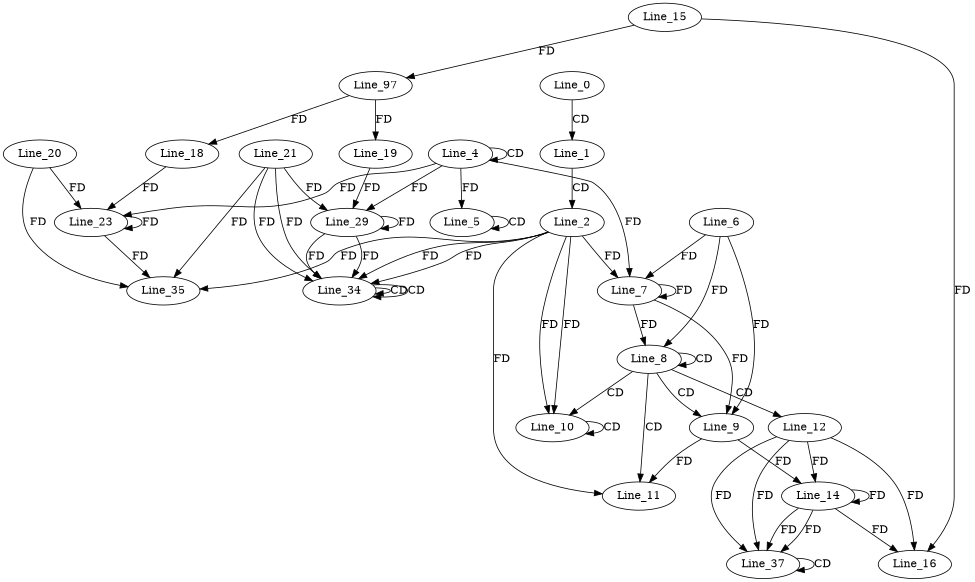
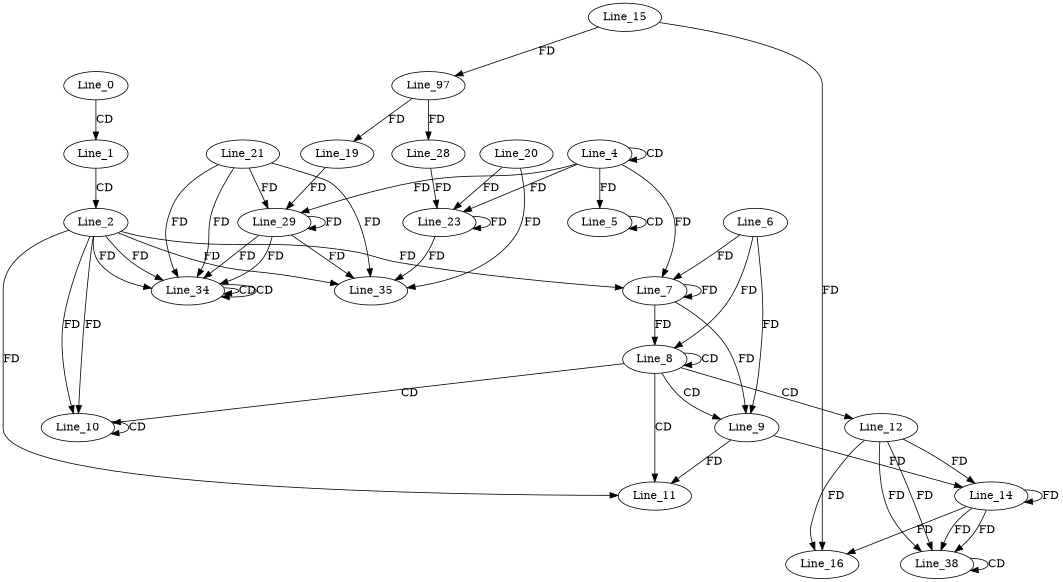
(182, 154) -> (428, 154)
none -> (319, 254)
(763, 564) -> (937, 564)
